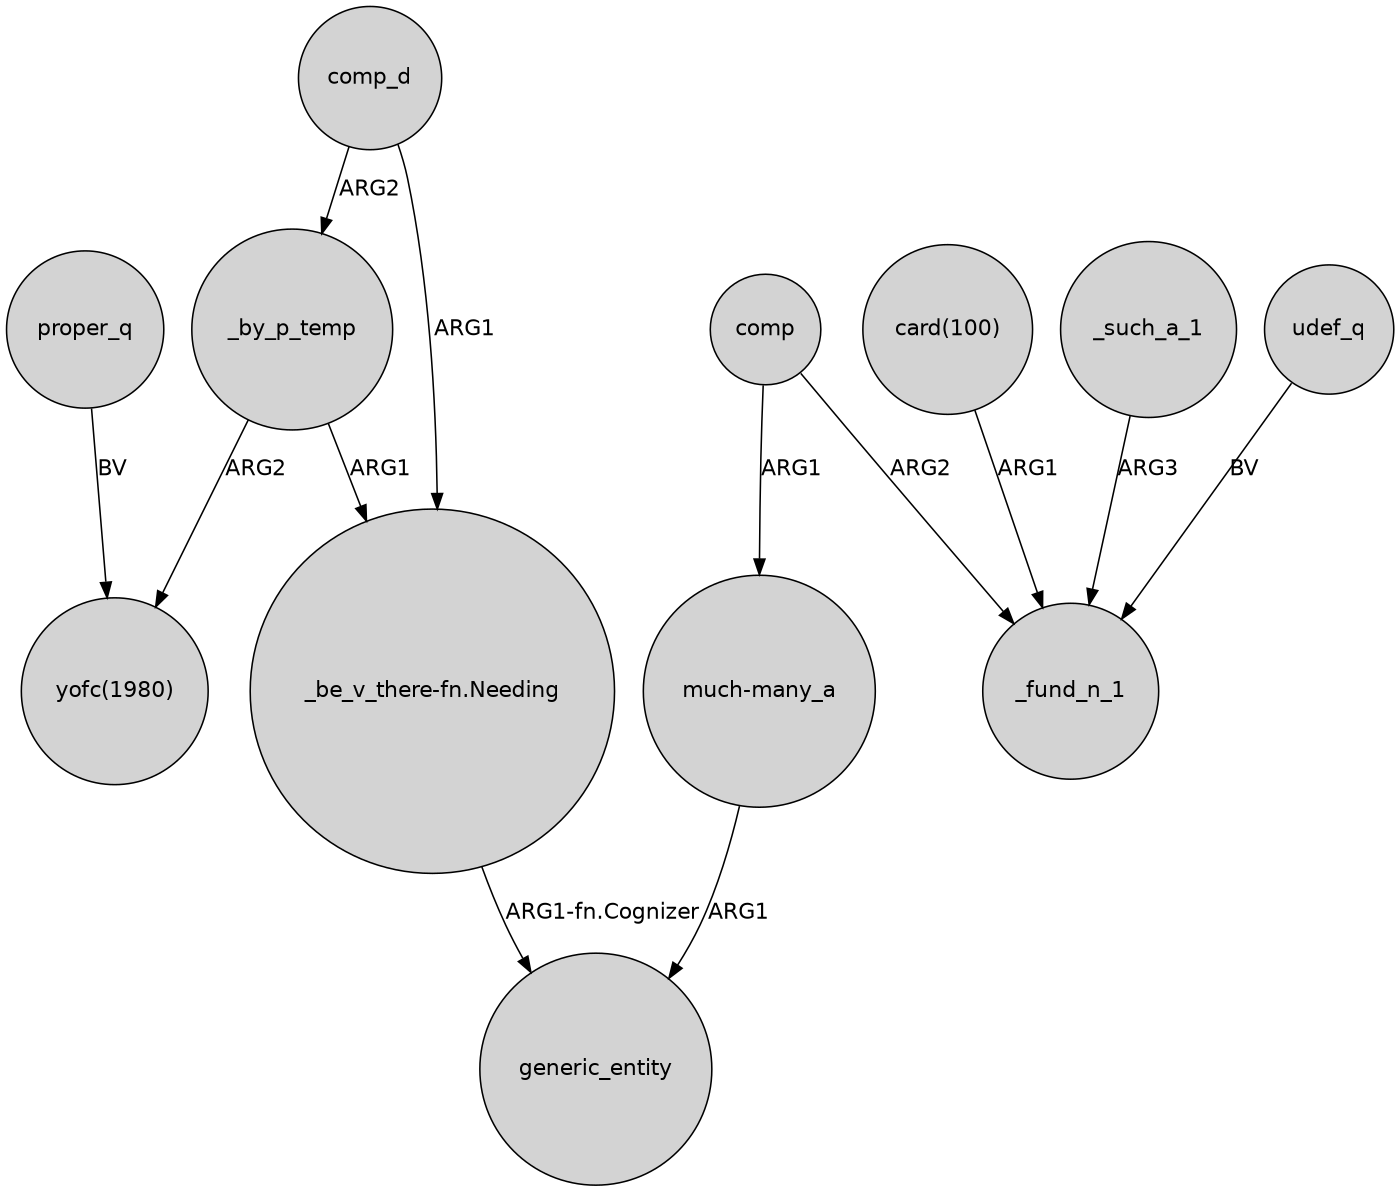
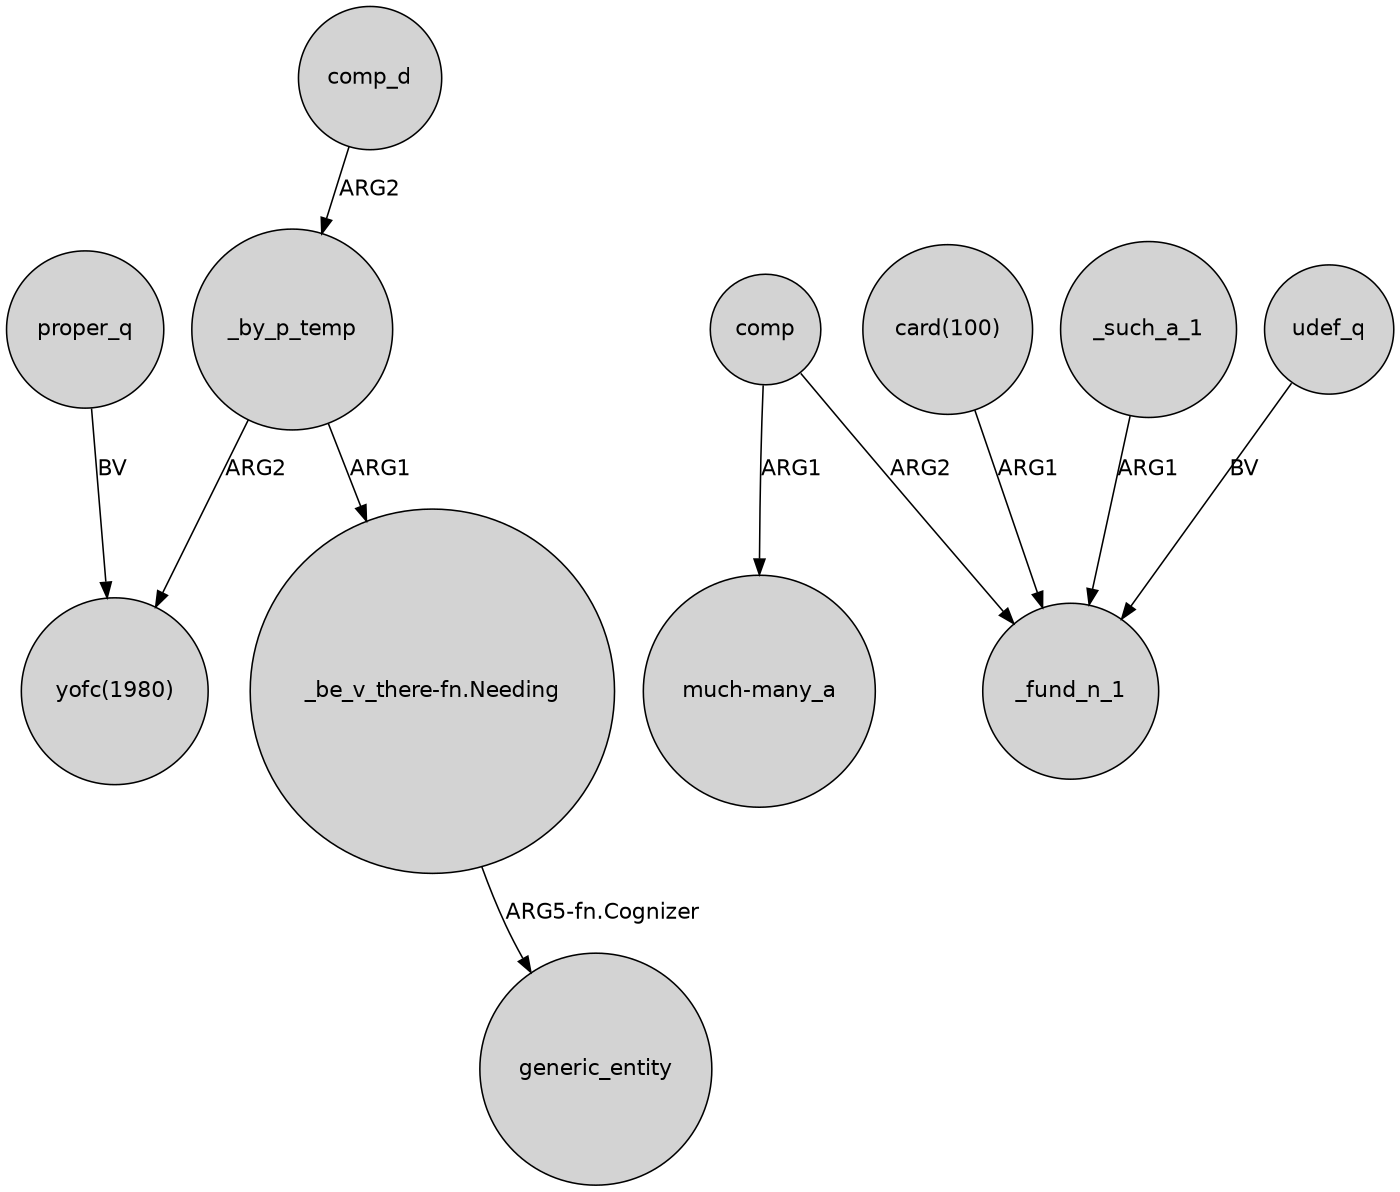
(428, 318) -> none
(1149, 469) -> (1149, 469)
(715, 888) -> none
(603, 913) -> (603, 913)
